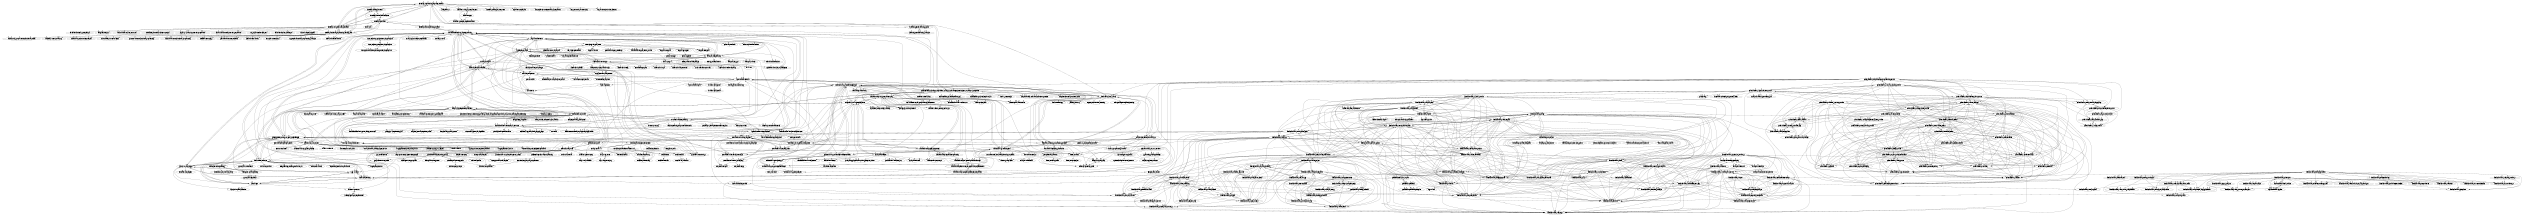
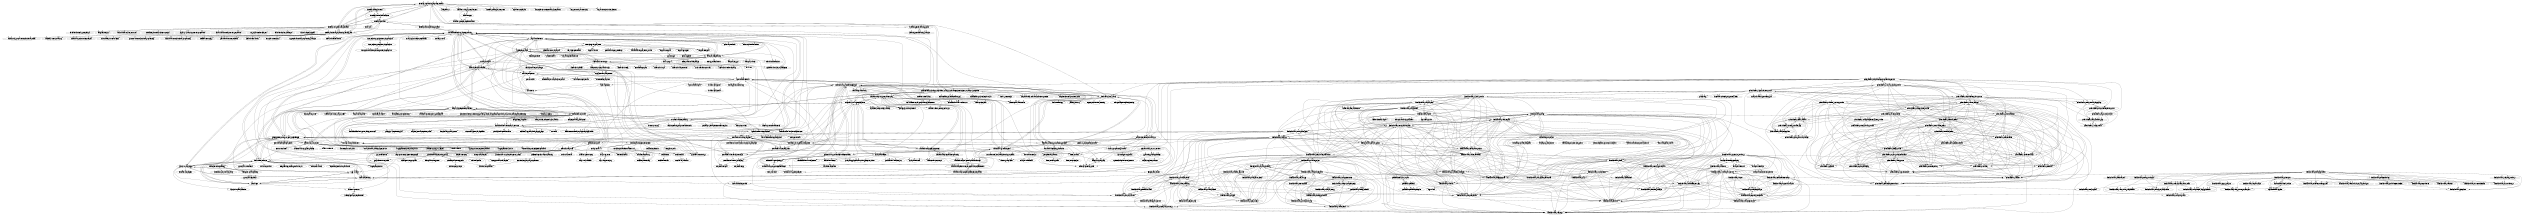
(671, 56) -> (671, 56)
